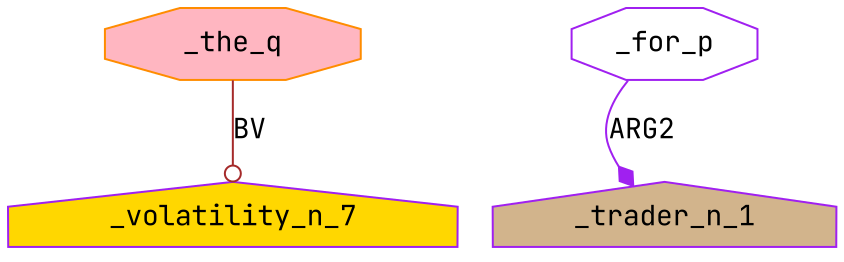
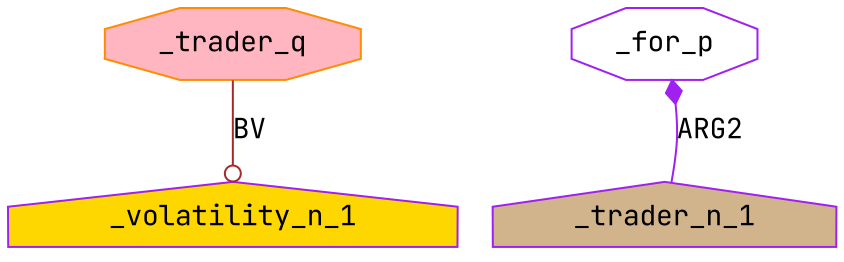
(233, 44) -> (233, 44)
(607, 122) -> (677, 144)
(233, 218) -> (233, 218)
